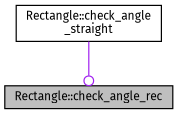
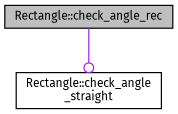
(89, 59) -> (89, 46)
